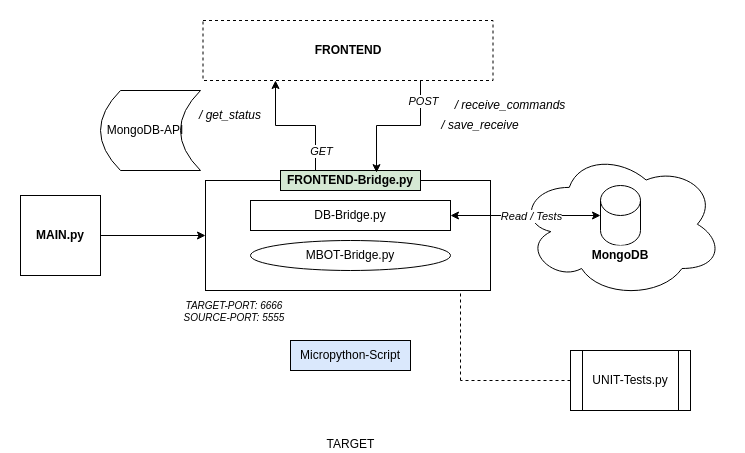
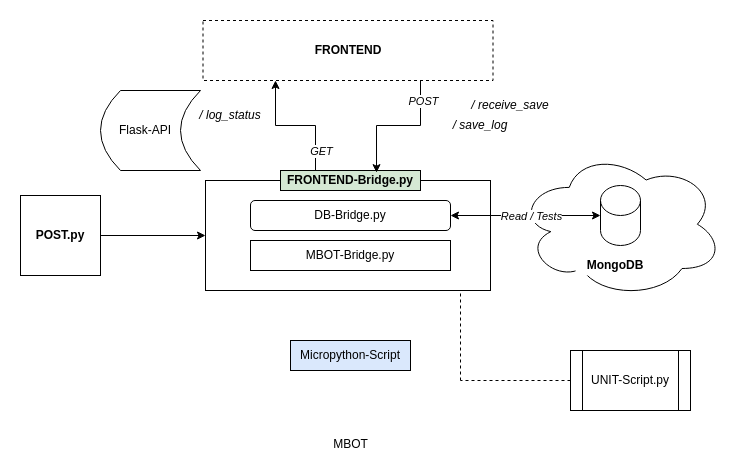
(511, 106) -> (511, 106)
(231, 116) -> (231, 116)
(481, 126) -> (481, 126)
(151, 131) -> (151, 131)
(351, 216) -> (351, 216)
(61, 236) -> (61, 236)
(351, 256) -> (351, 256)
(621, 256) -> (616, 266)
(235, 312) -> none
(631, 381) -> (631, 381)
(351, 445) -> (351, 445)
